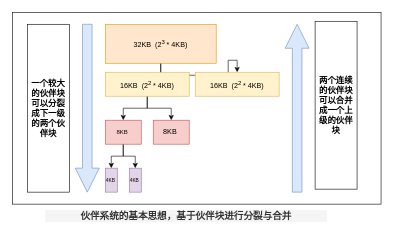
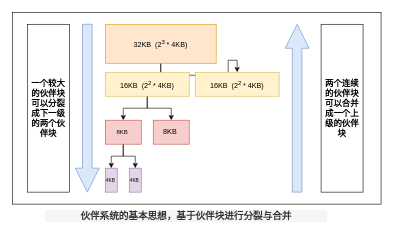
(336, 105) -> (342, 108)
